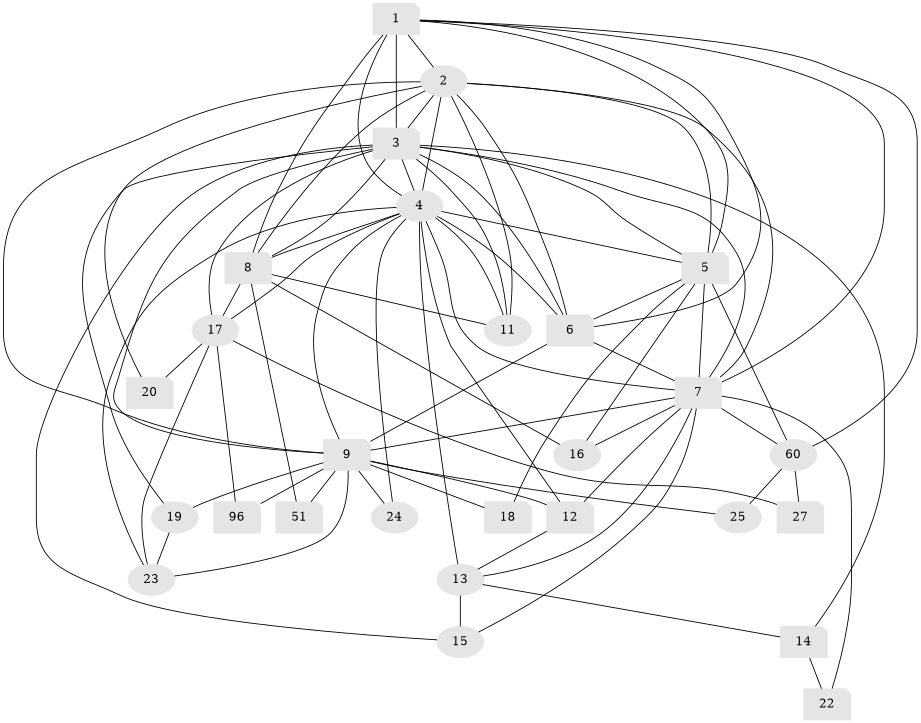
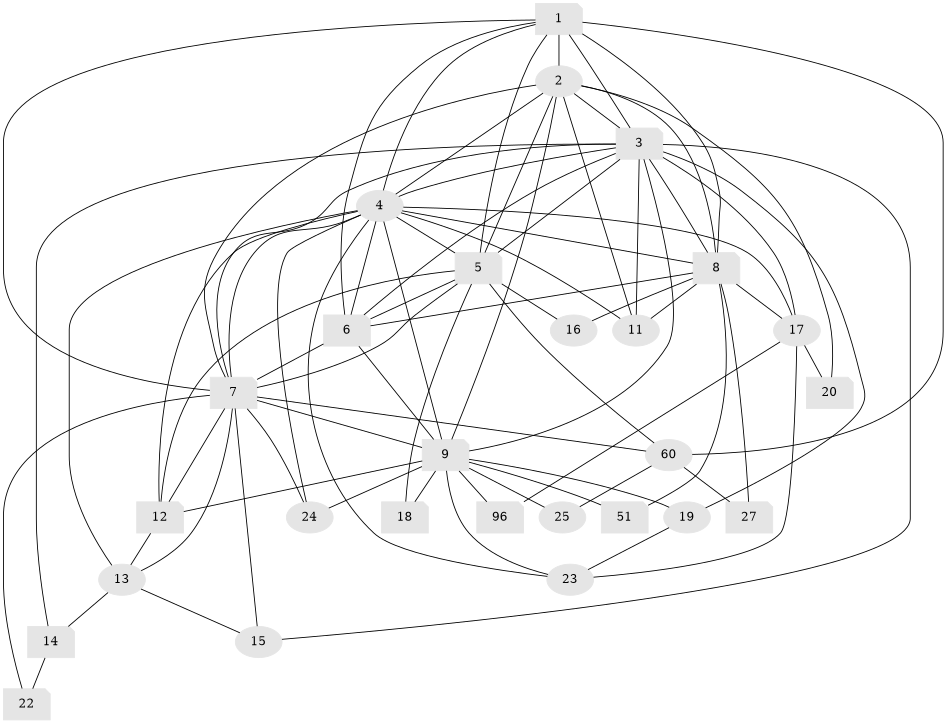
(526, 198) -> (540, 298)
none -> (259, 330)
(635, 425) -> (279, 453)
(496, 455) -> (740, 392)
